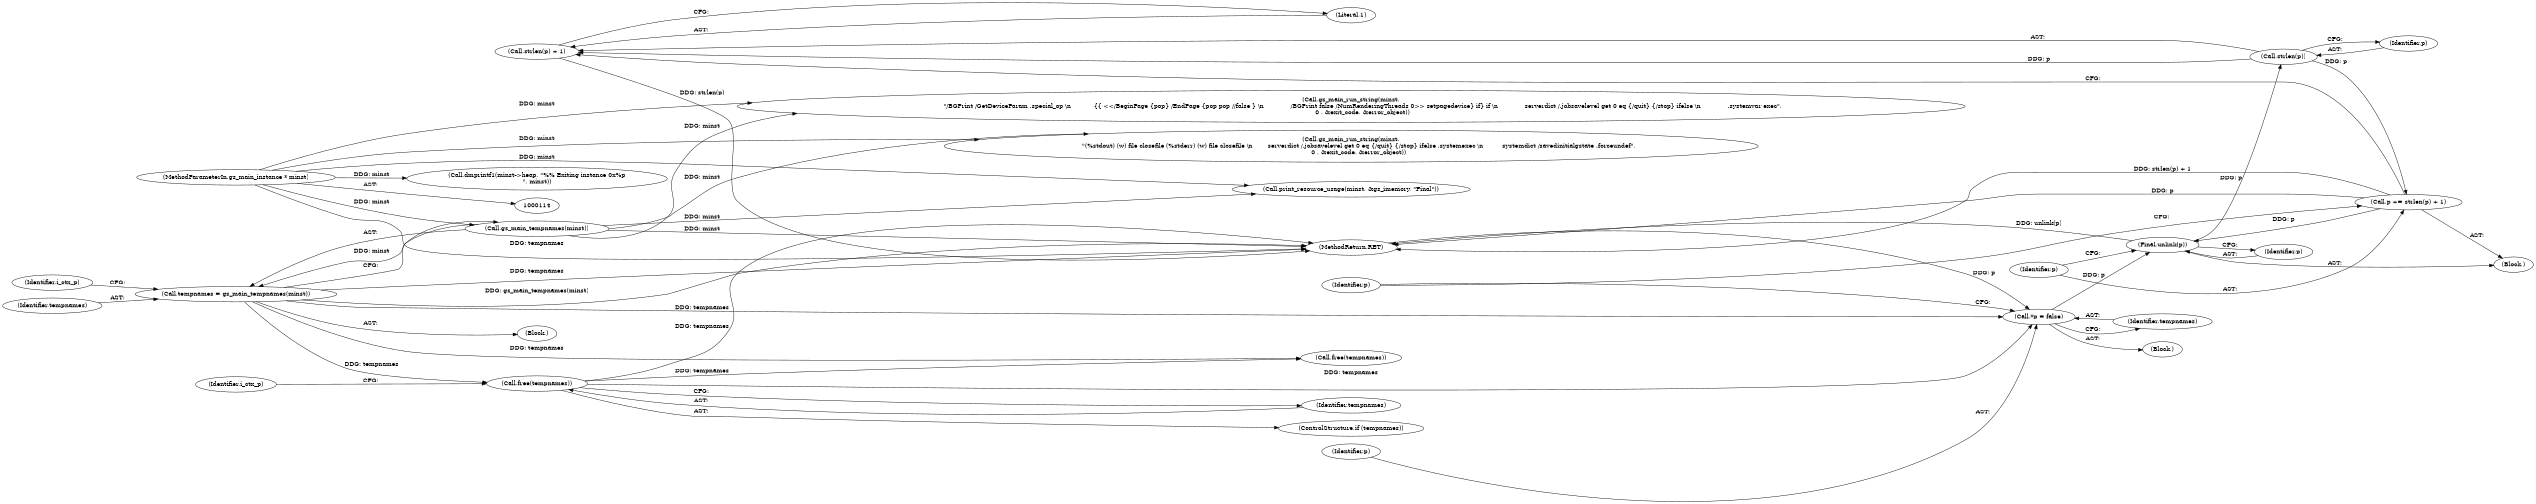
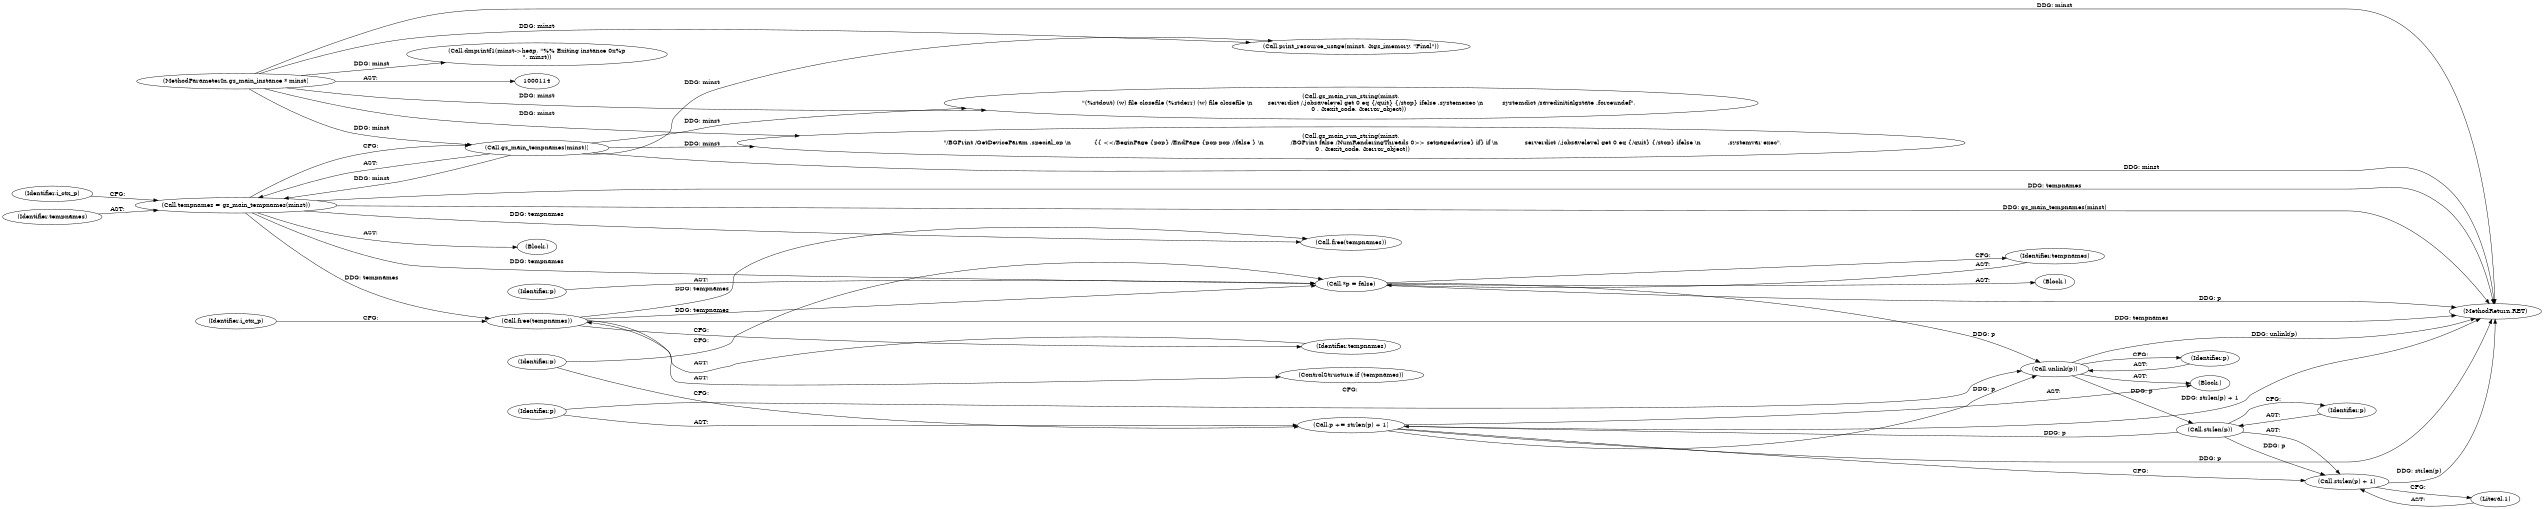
(1713, 234) -> (1919, 301)
(537, 243) -> (2055, 6)
(2163, 245) -> (2055, 369)
